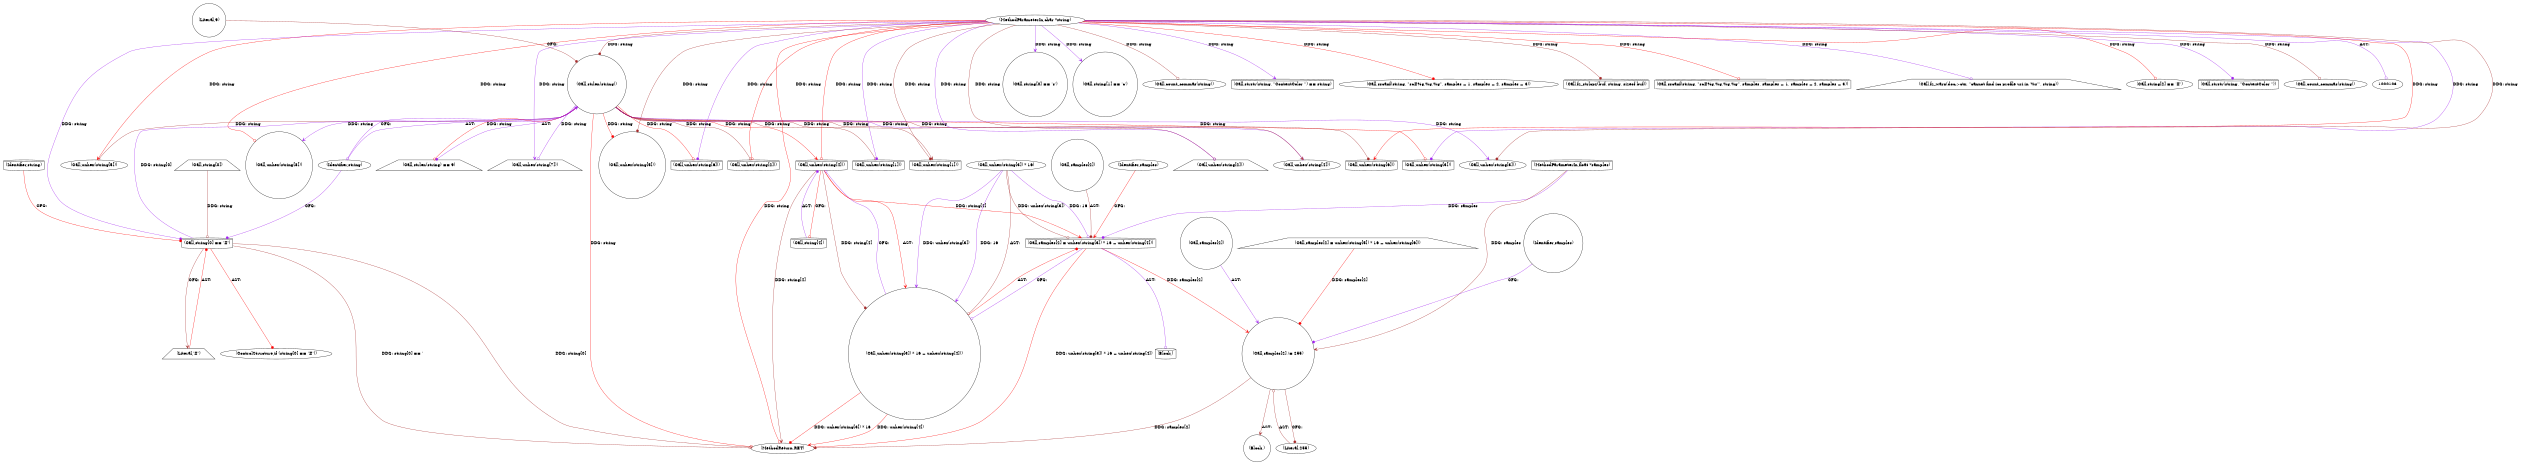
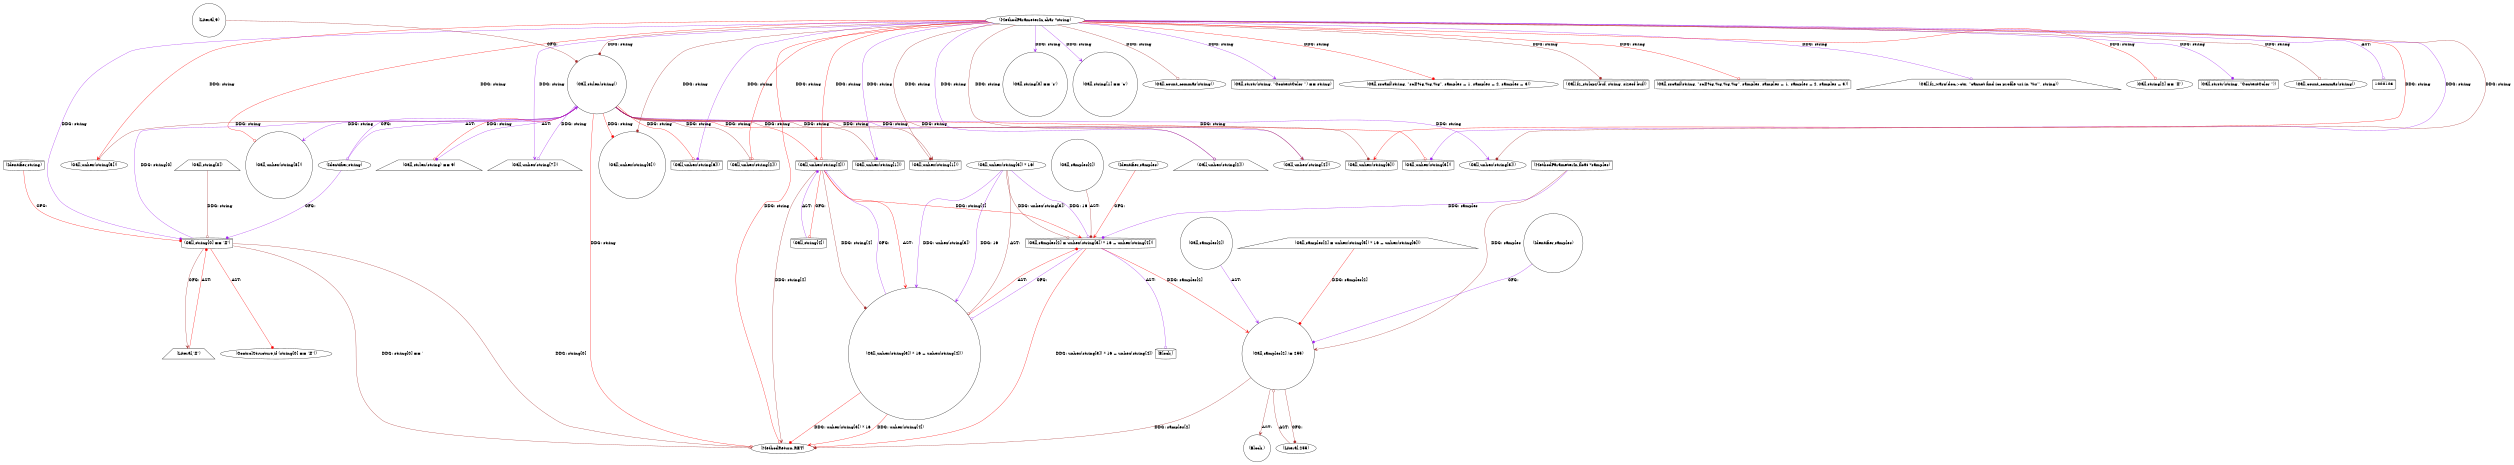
(2388, 84) -> (2384, 84)
